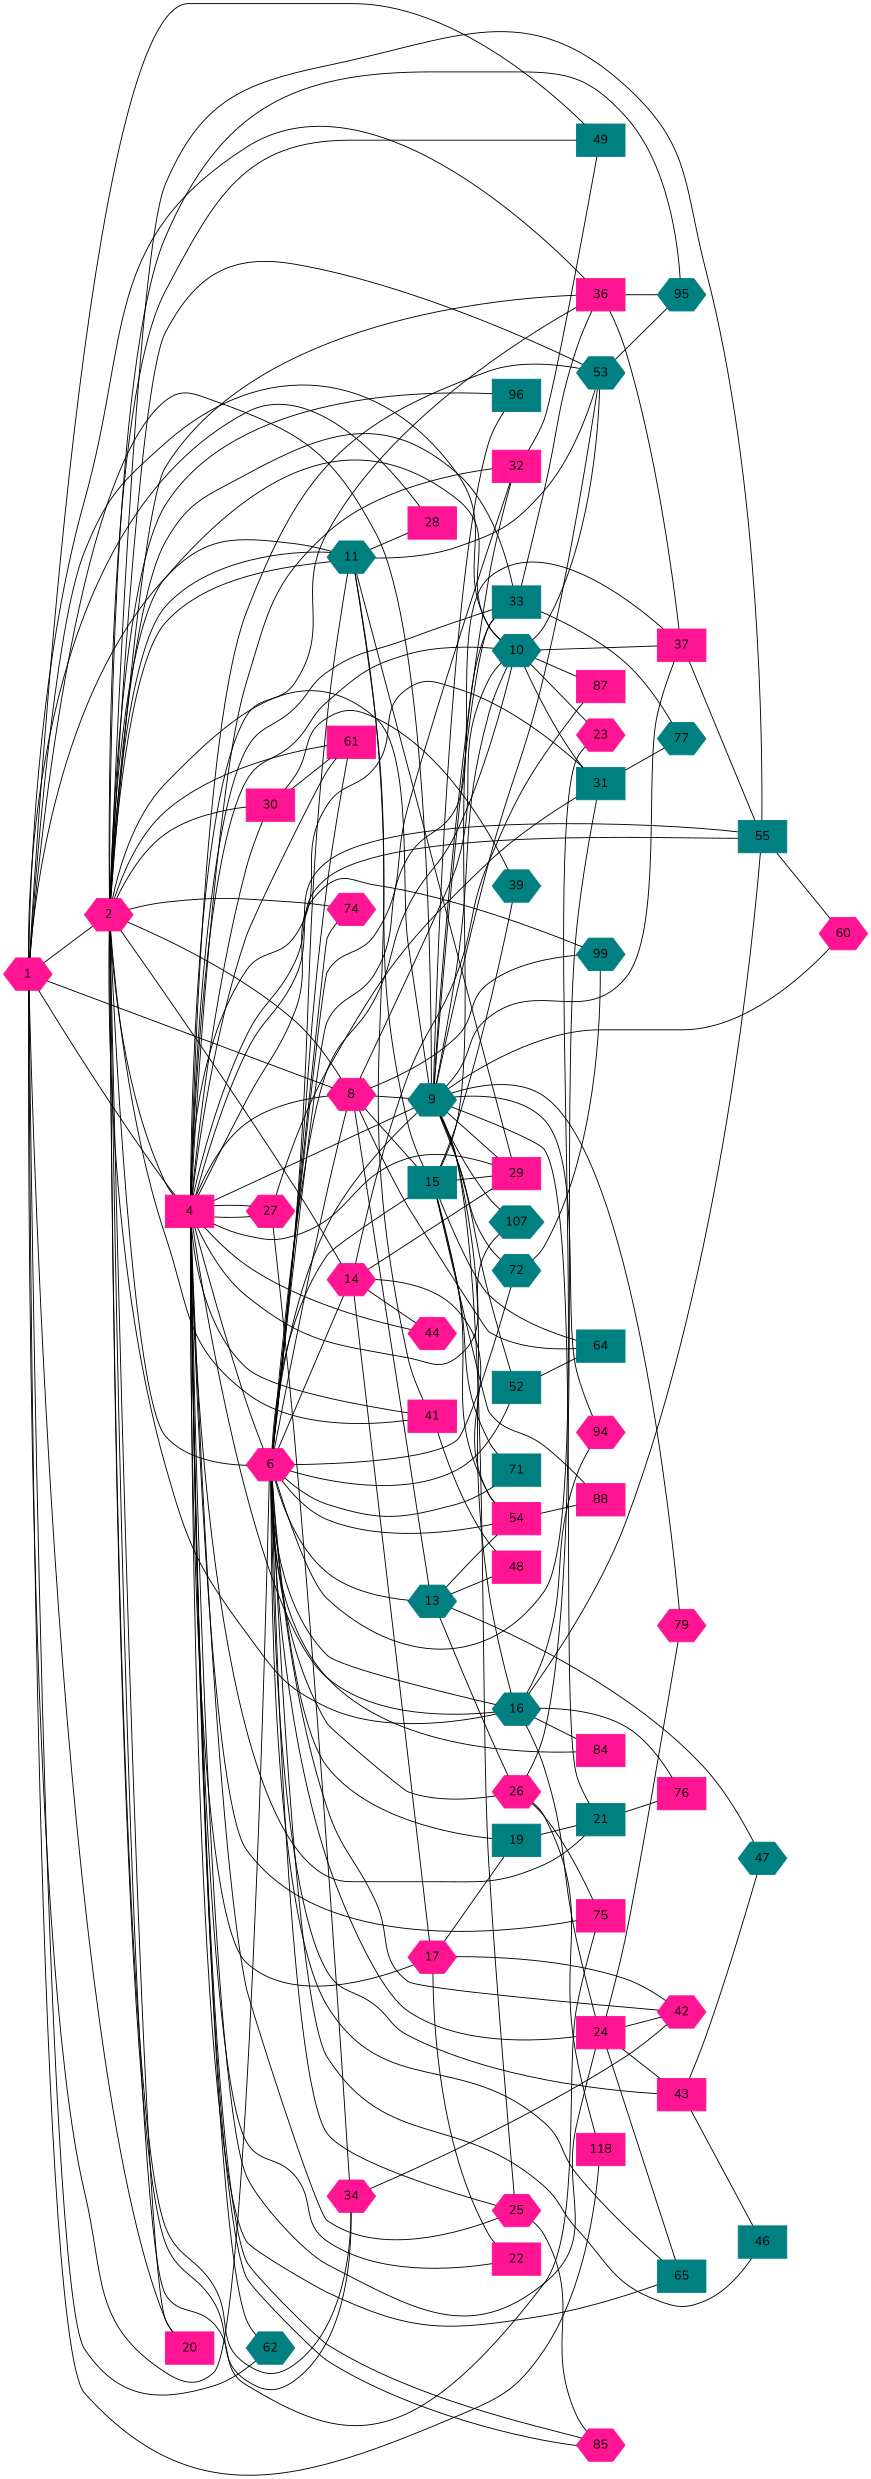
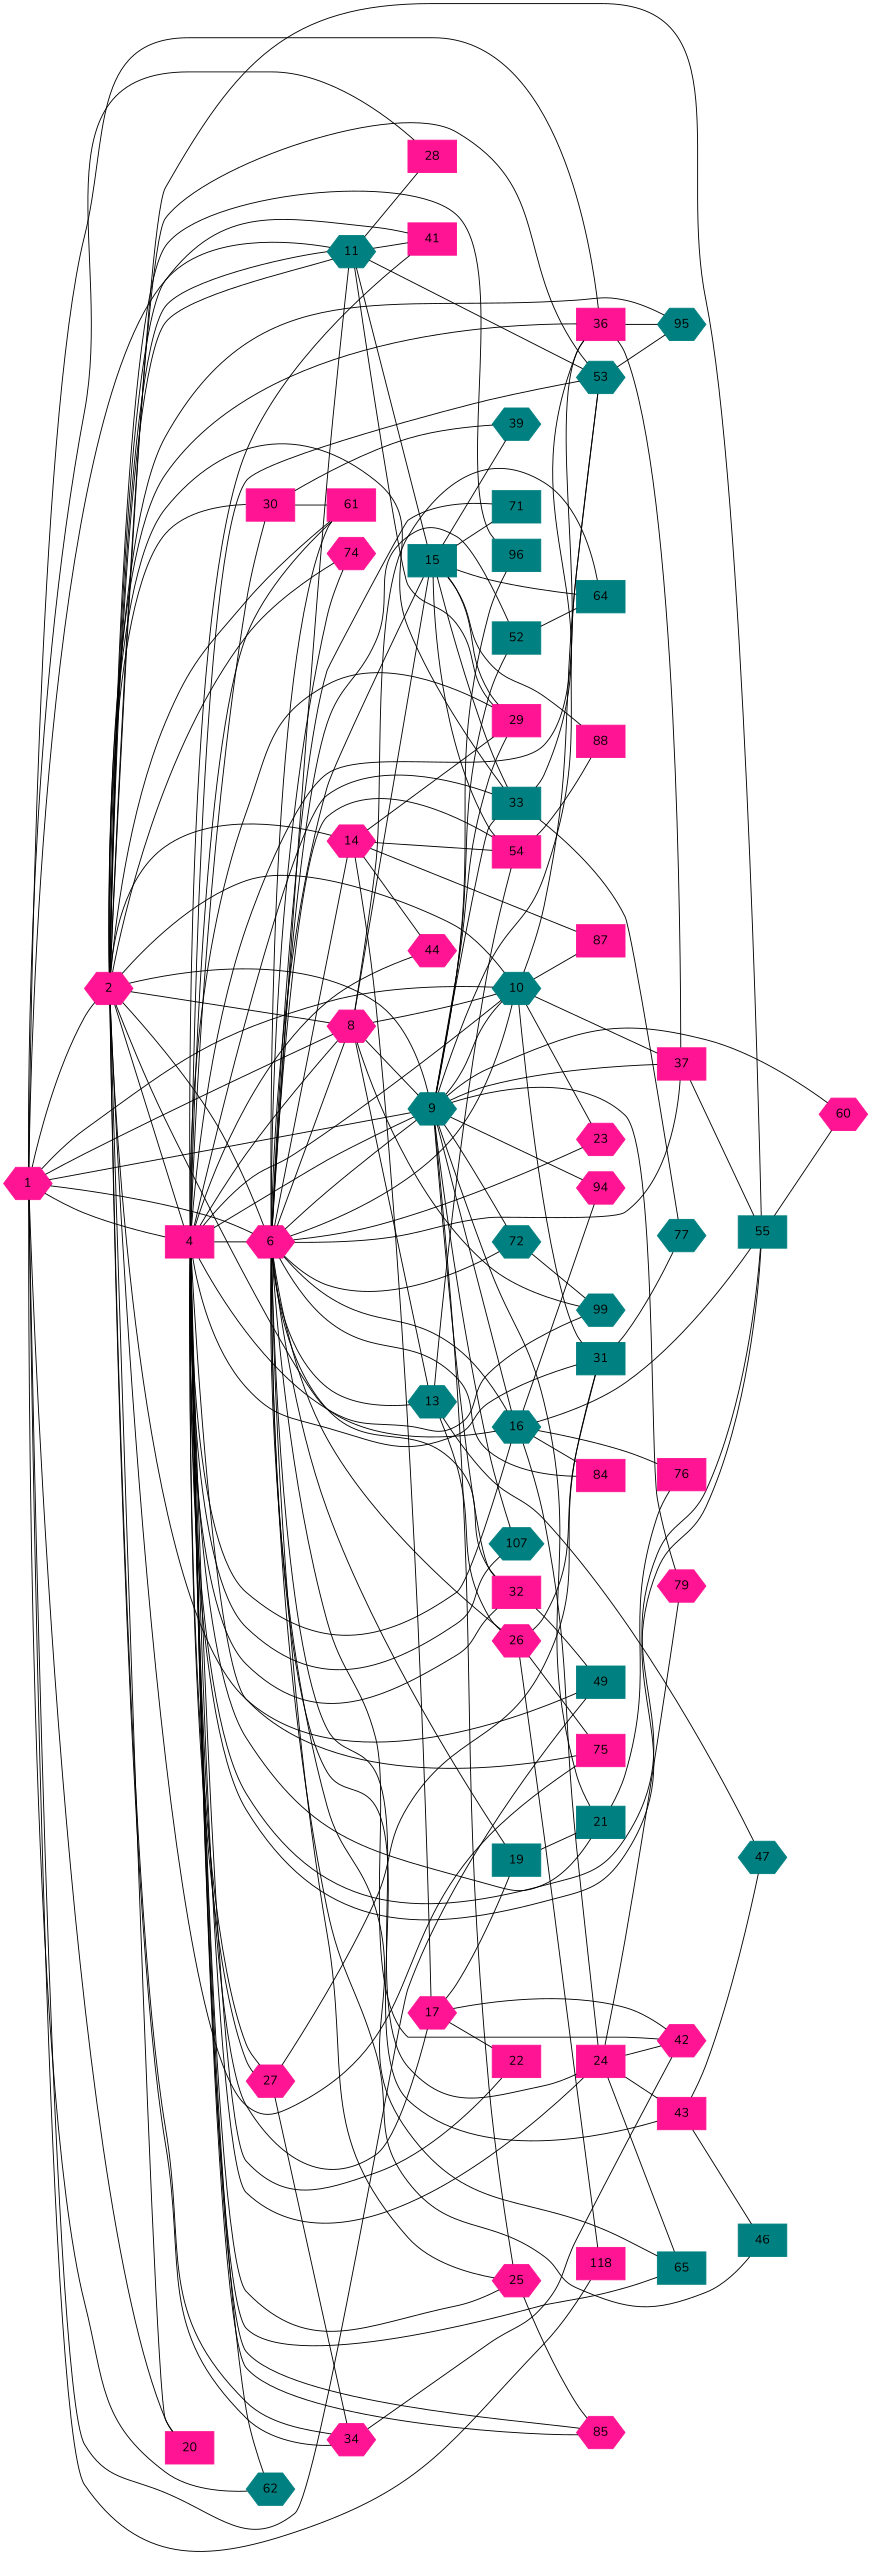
(516, 1567) -> none
